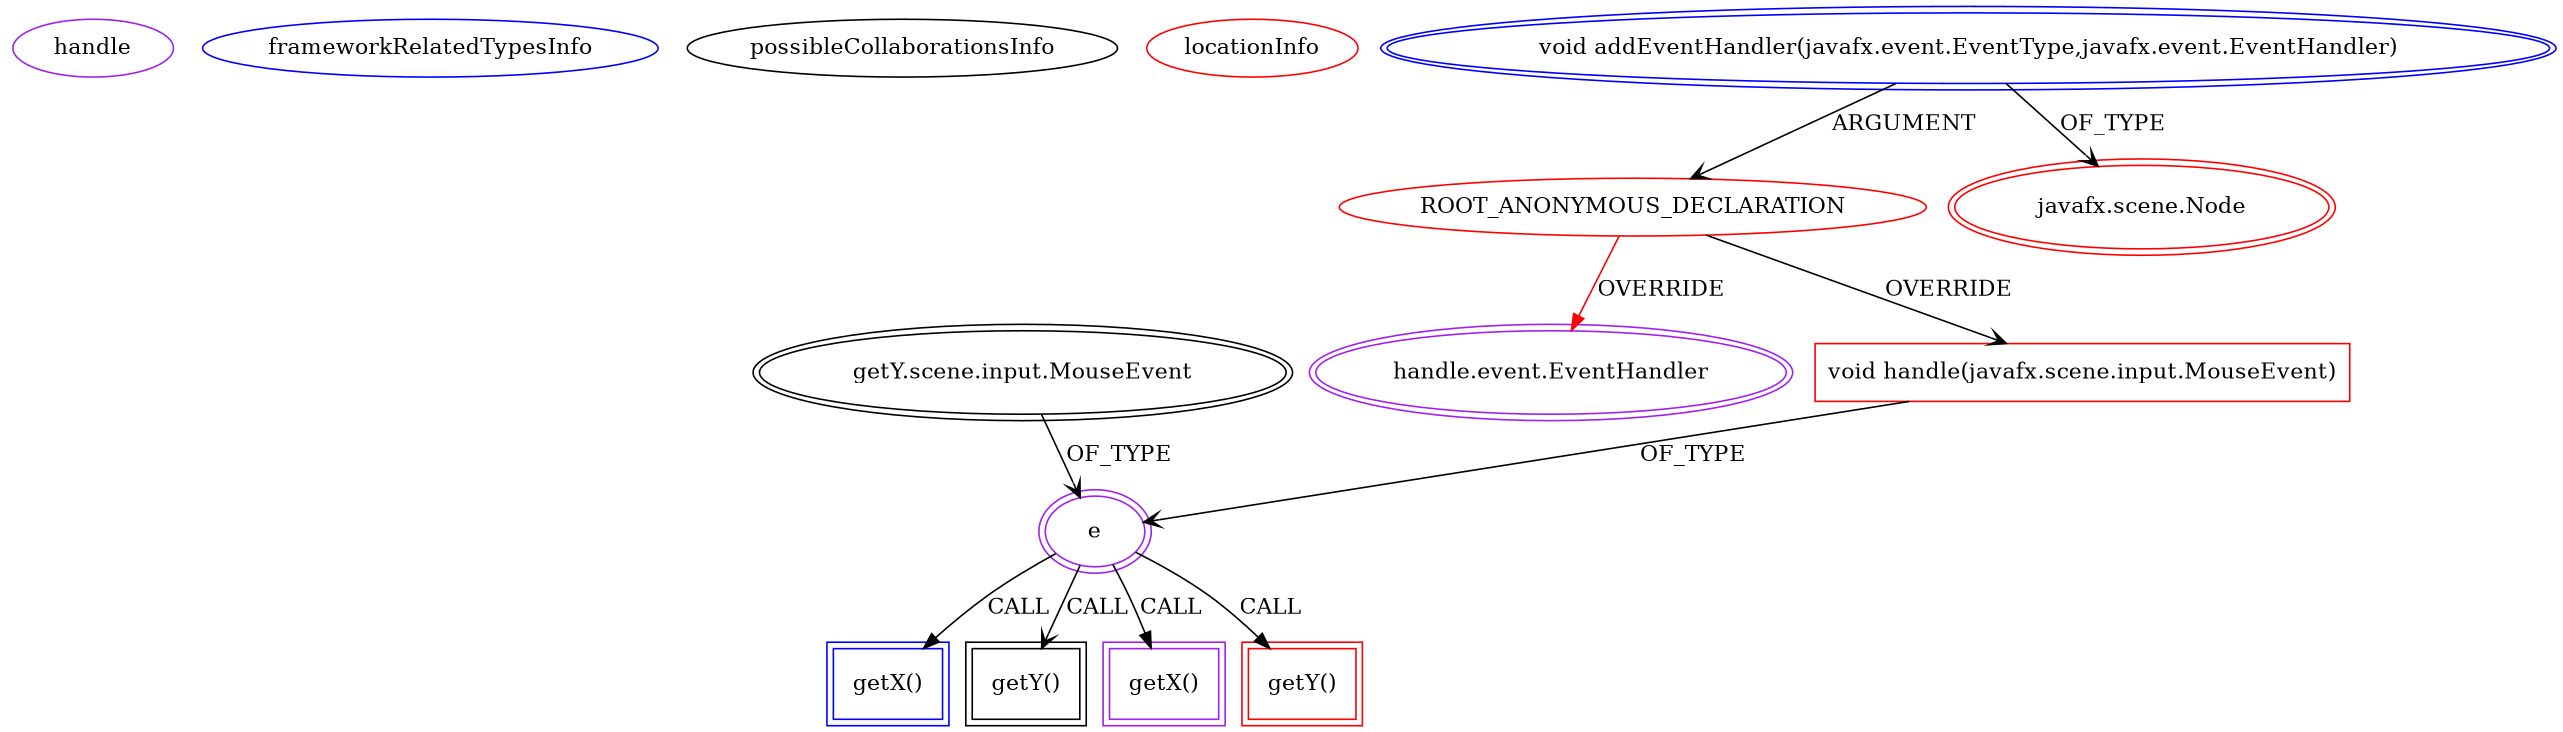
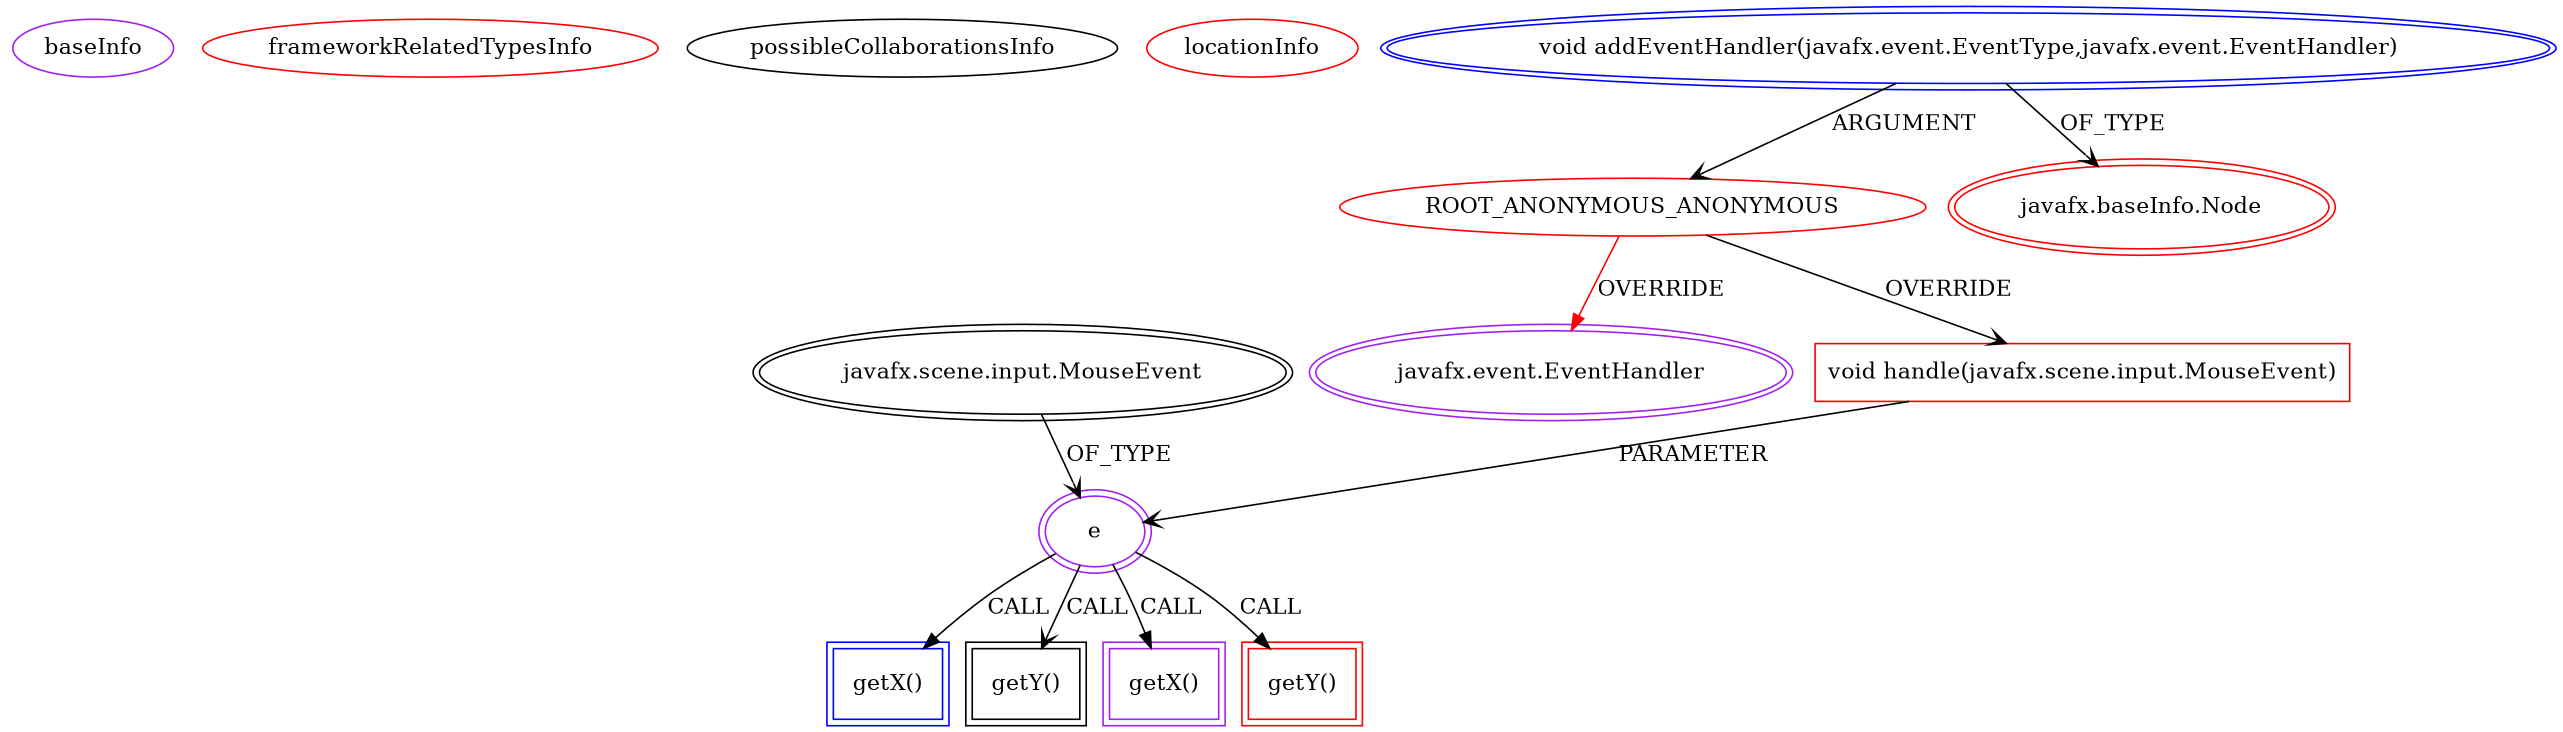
(93, 48) -> (93, 48)
(430, 48) -> (430, 48)
(1633, 207) -> (1633, 207)
(2142, 207) -> (2142, 207)
(1023, 372) -> (1023, 372)
(1551, 372) -> (1551, 372)
(1694, 455) -> (1694, 455)
